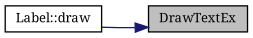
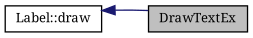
(118, 28) -> (132, 10)
